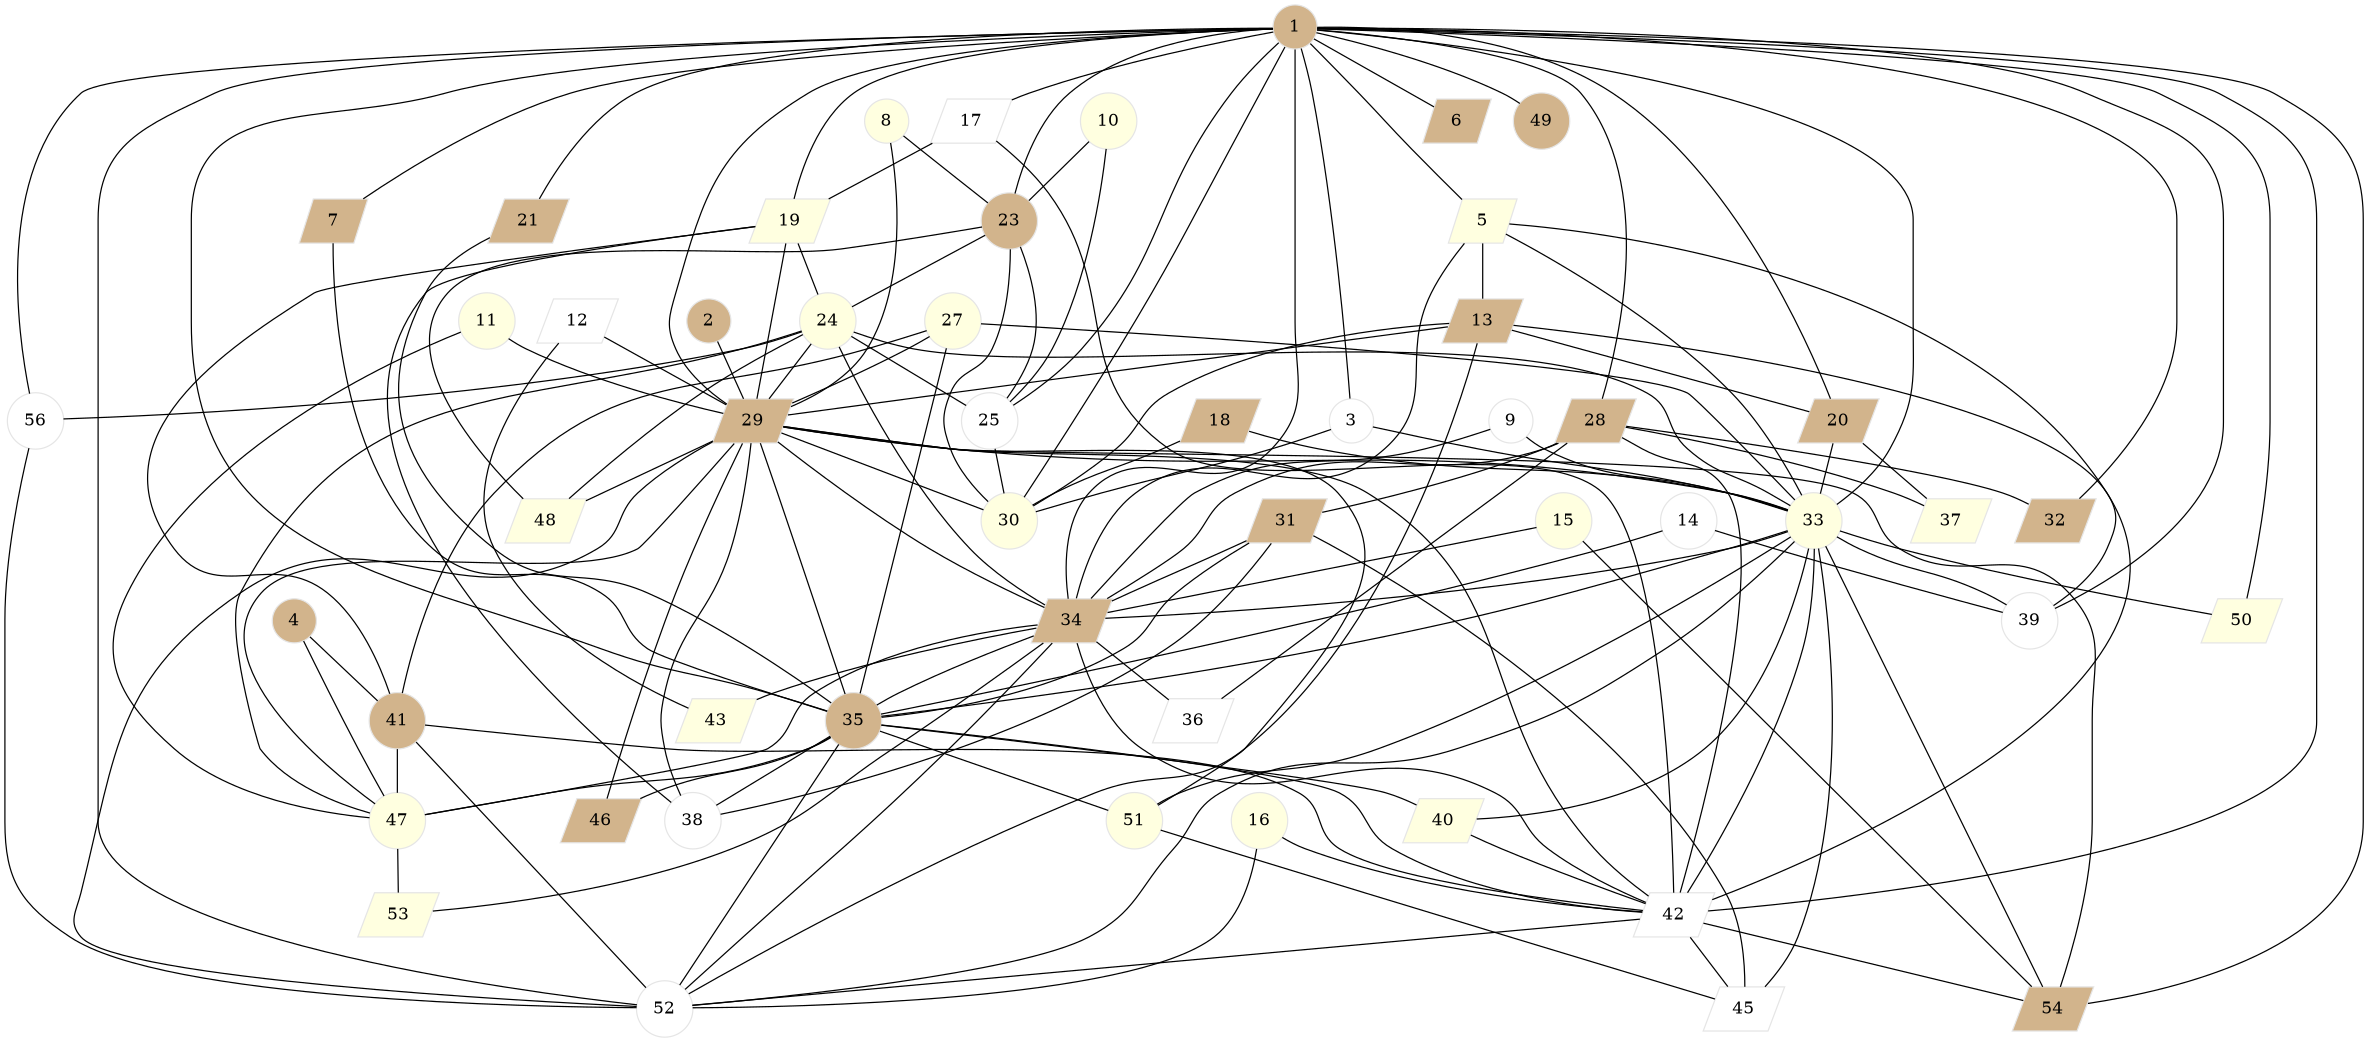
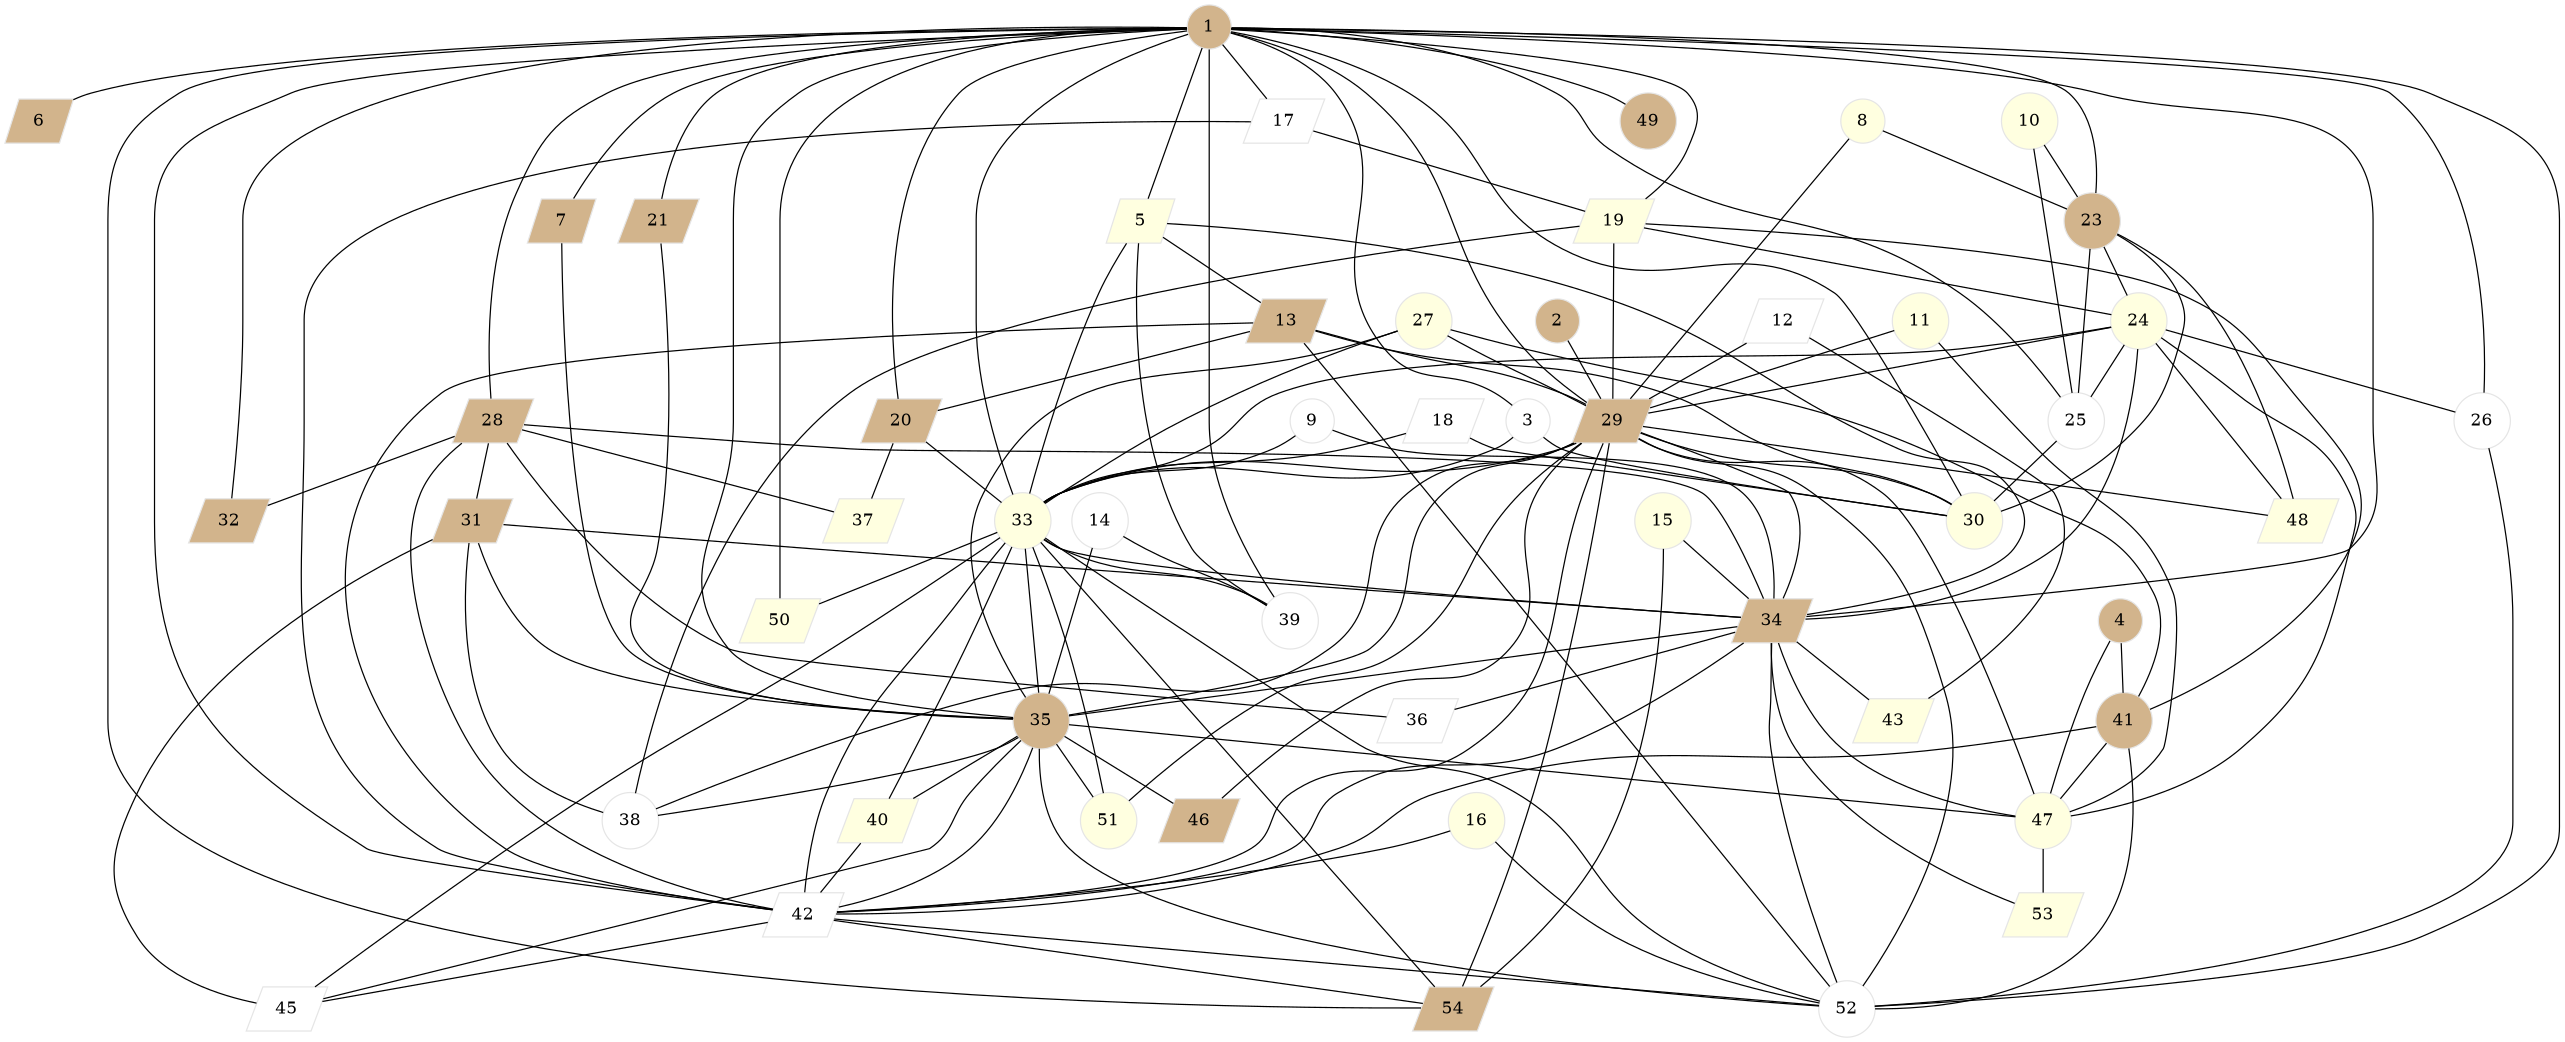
(36, 421) -> (2482, 421)
(1220, 421) -> (1443, 421)
(1438, 915) -> (677, 911)
